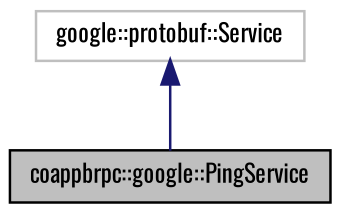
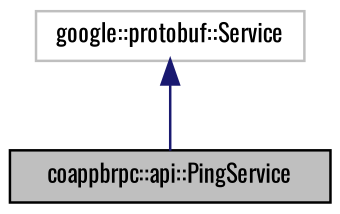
(170, 176) -> (170, 176)
